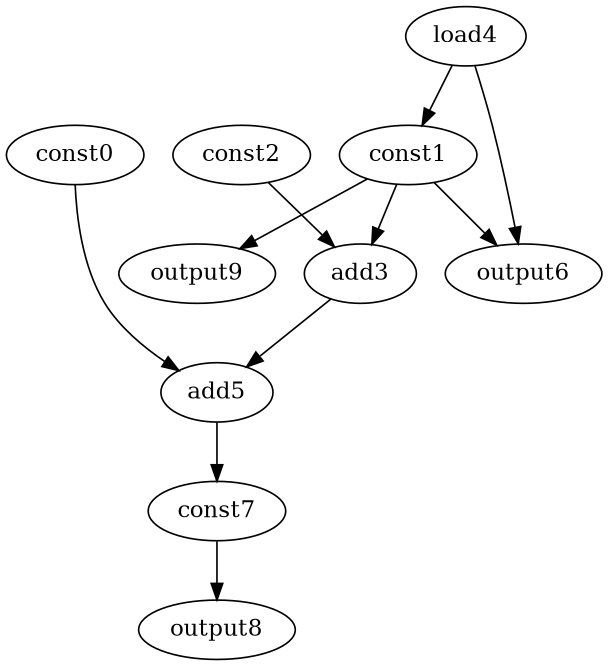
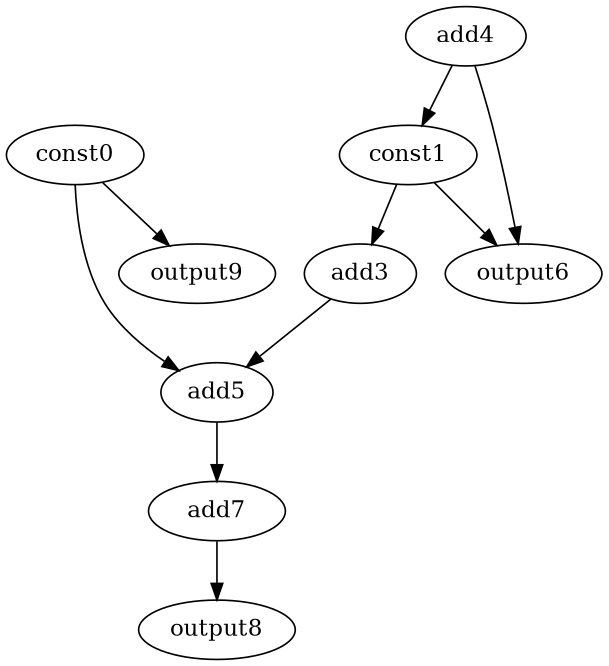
(466, 36) -> (466, 36)
(242, 155) -> none
(311, 210) -> (130, 208)
(217, 511) -> (217, 511)
